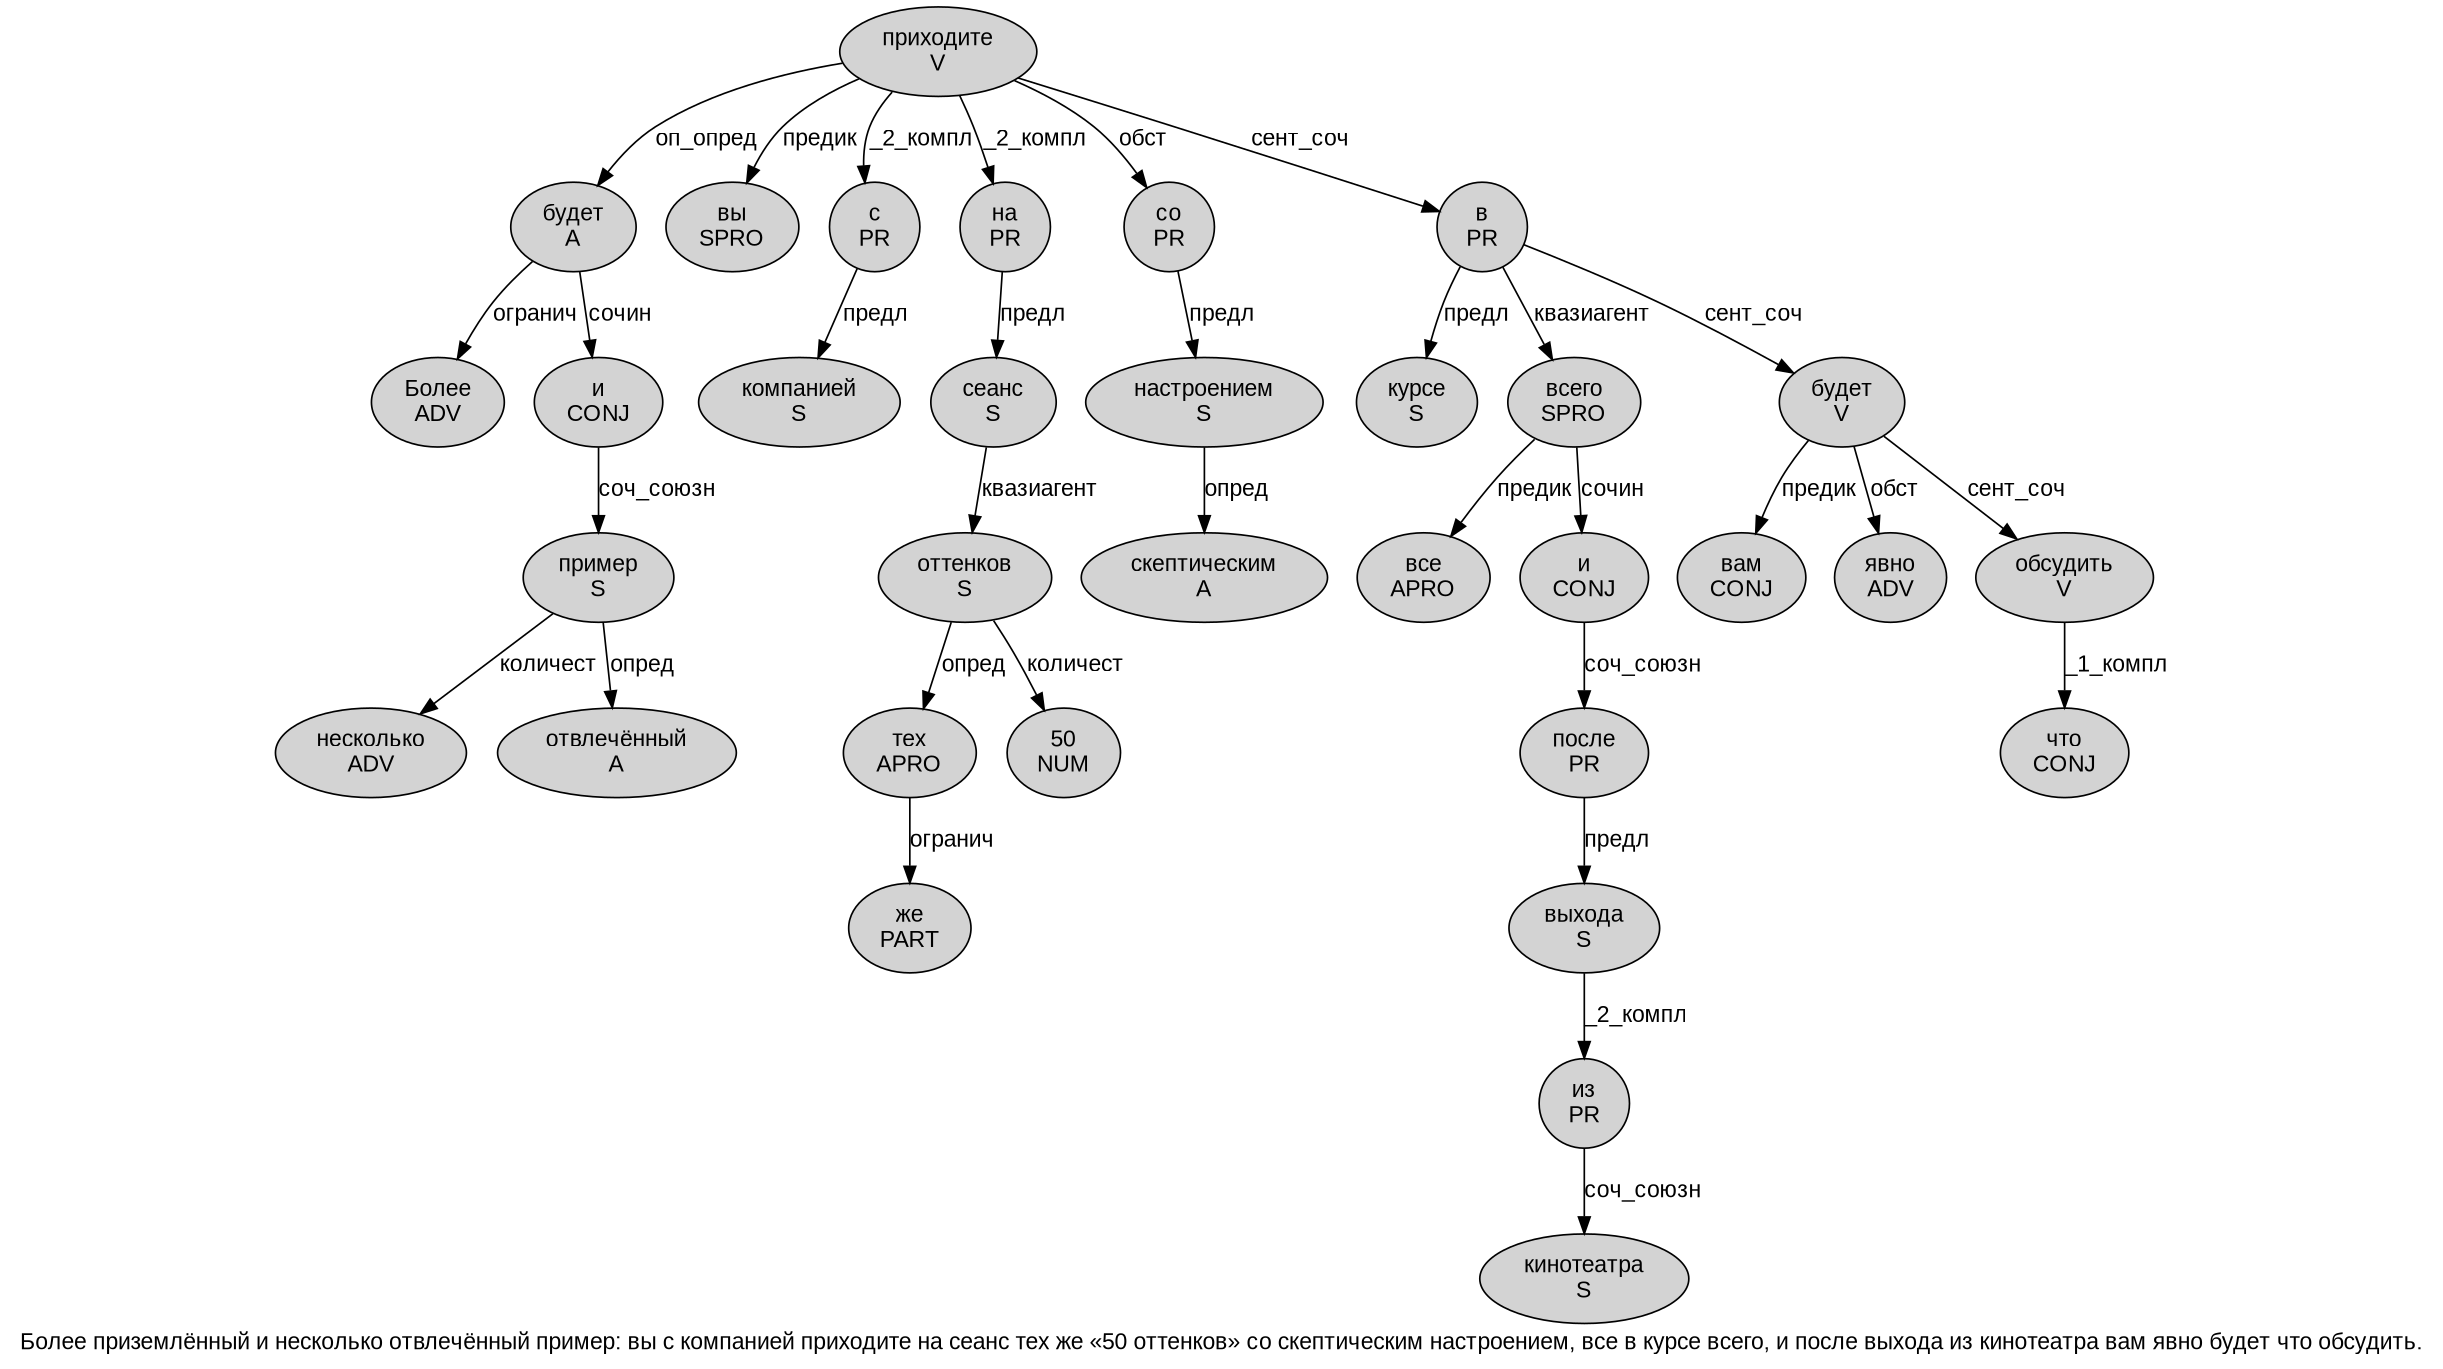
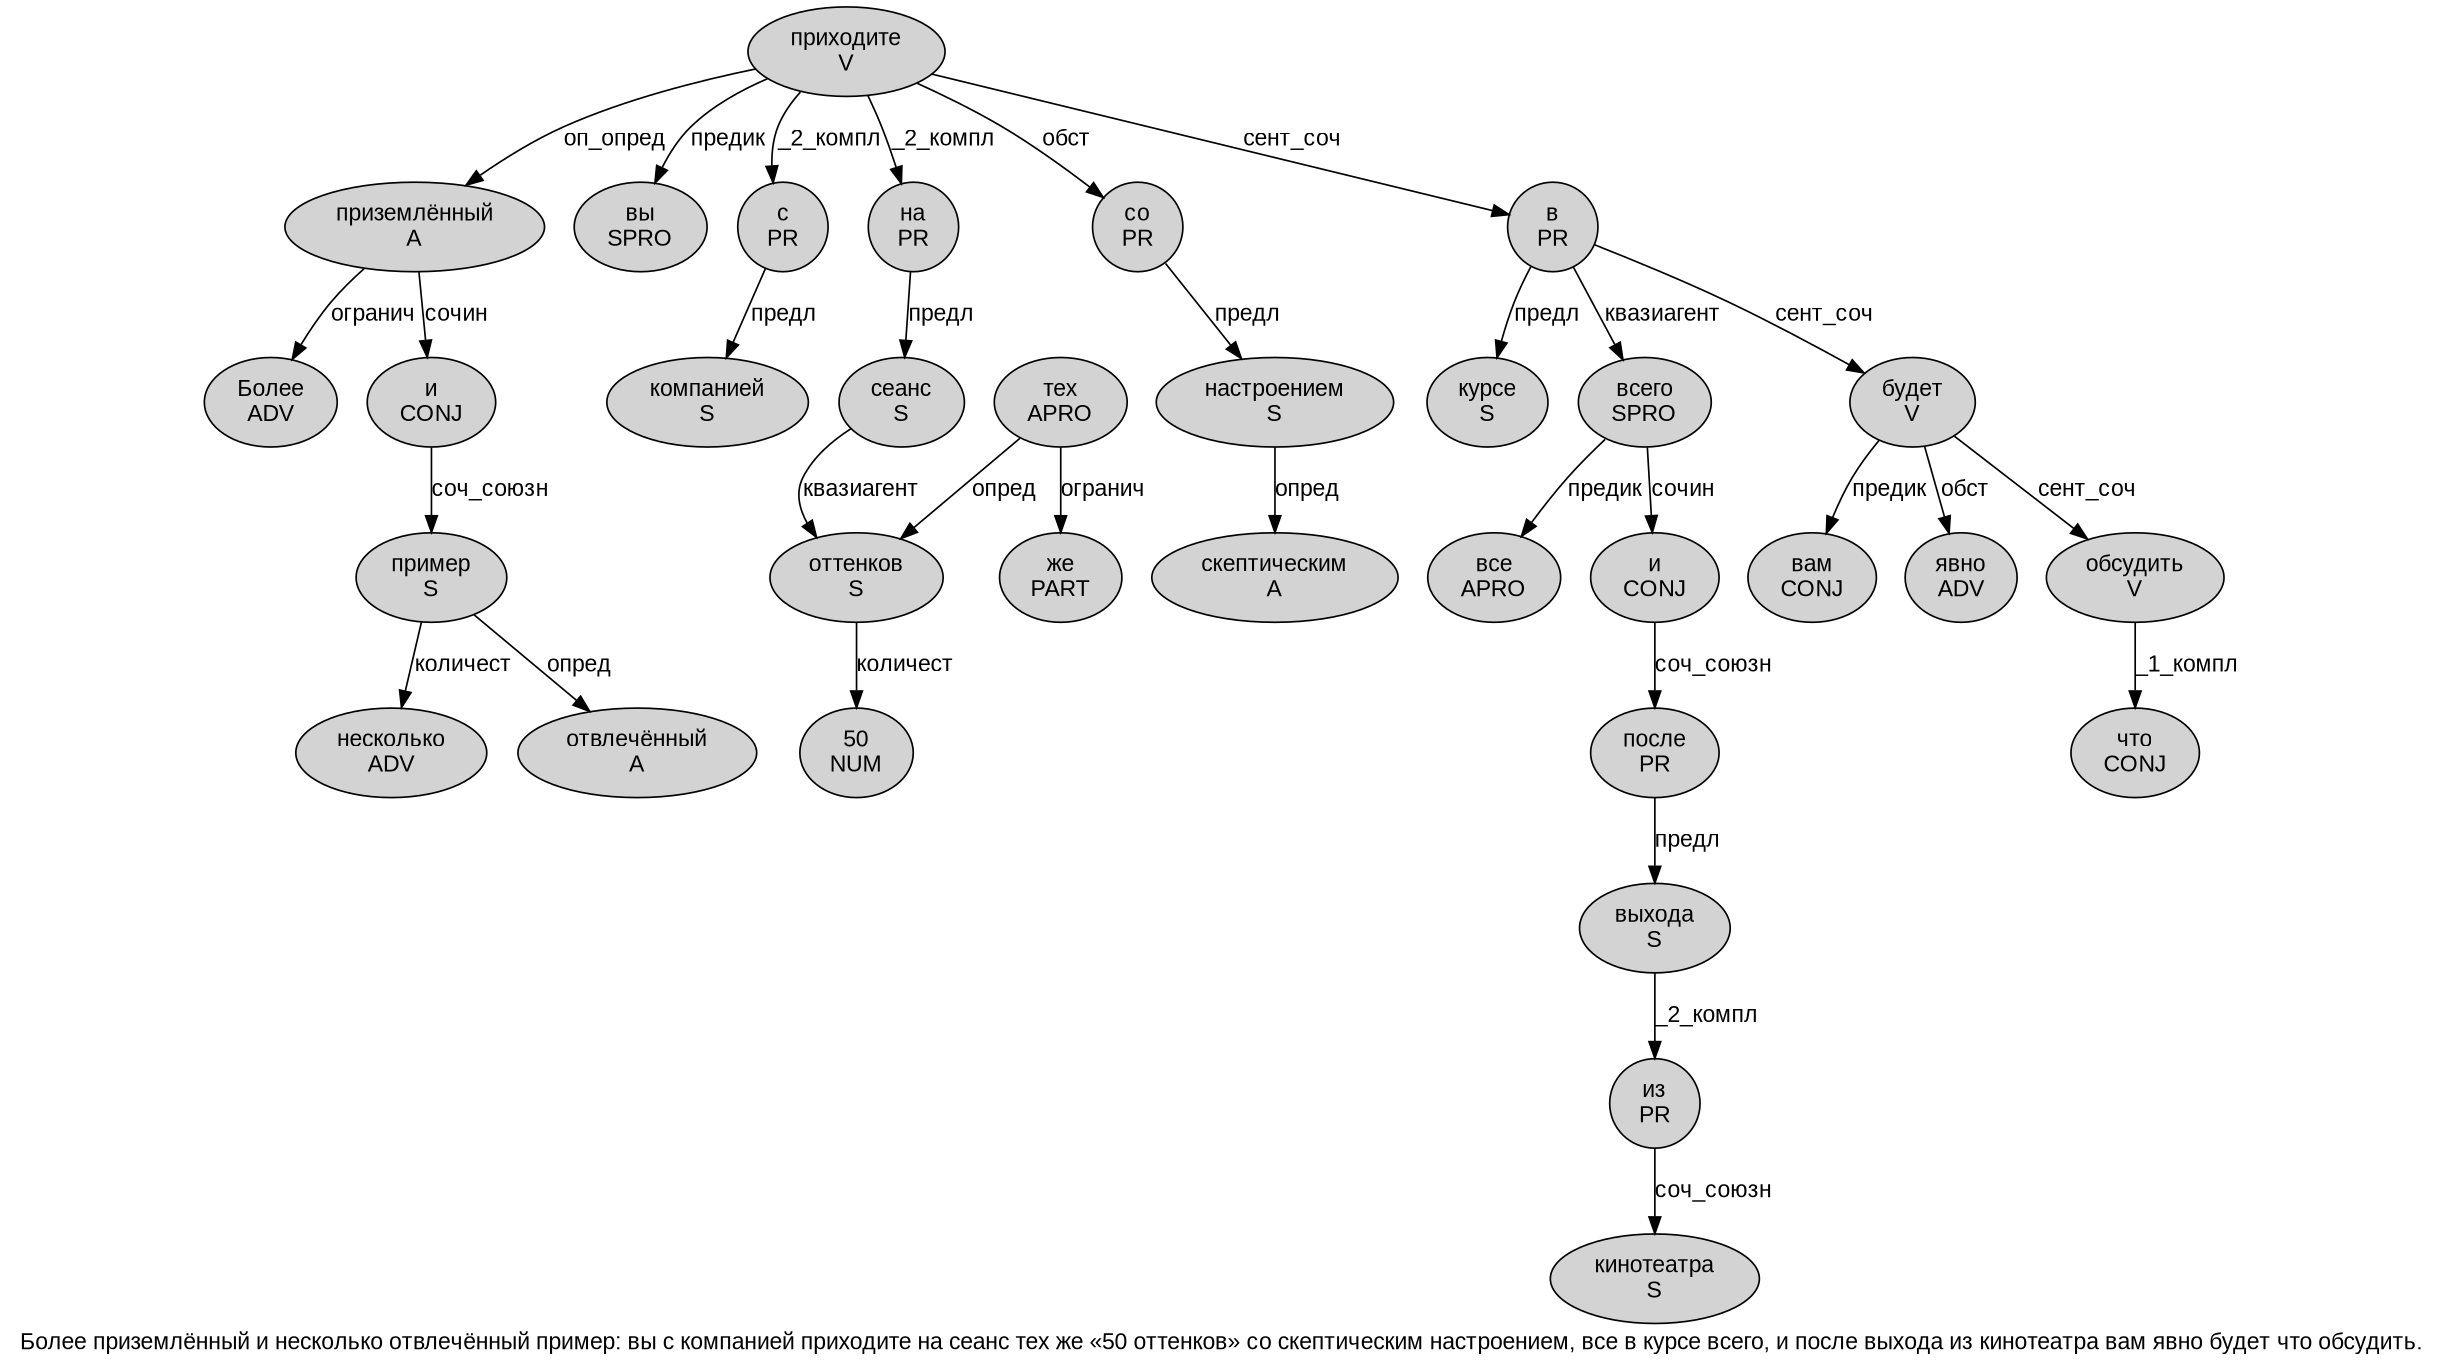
(573, 227) -> (415, 227)
(940, 657) -> (967, 483)
